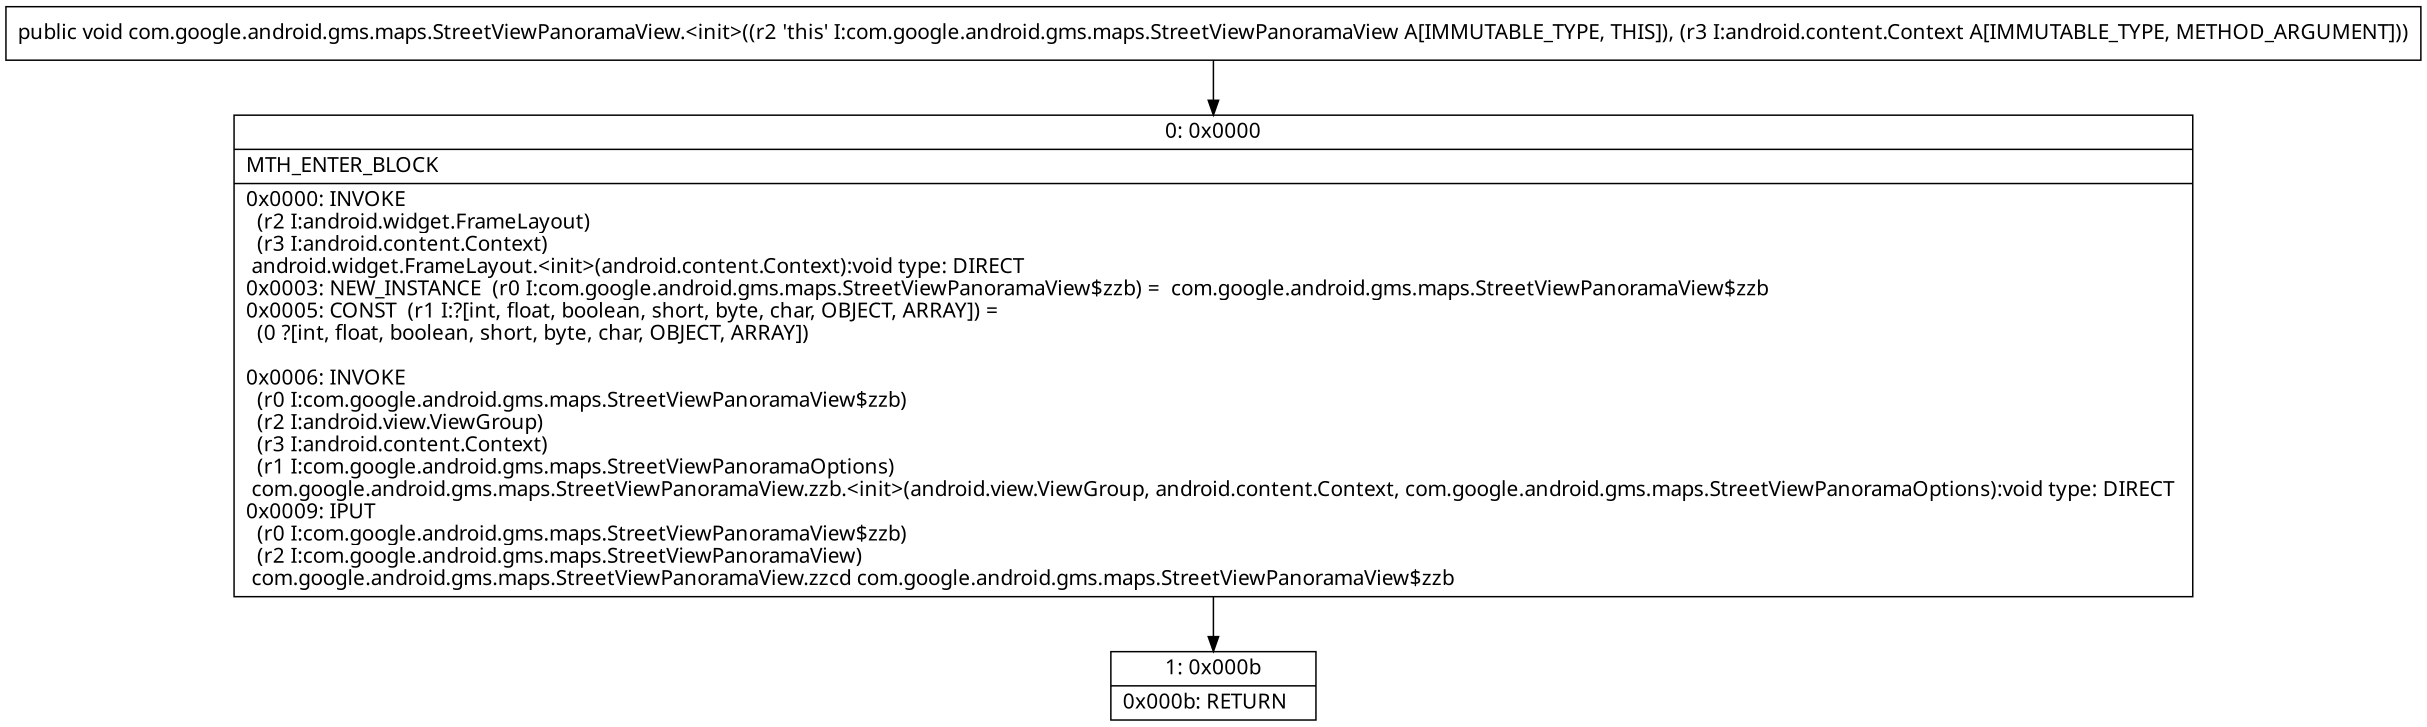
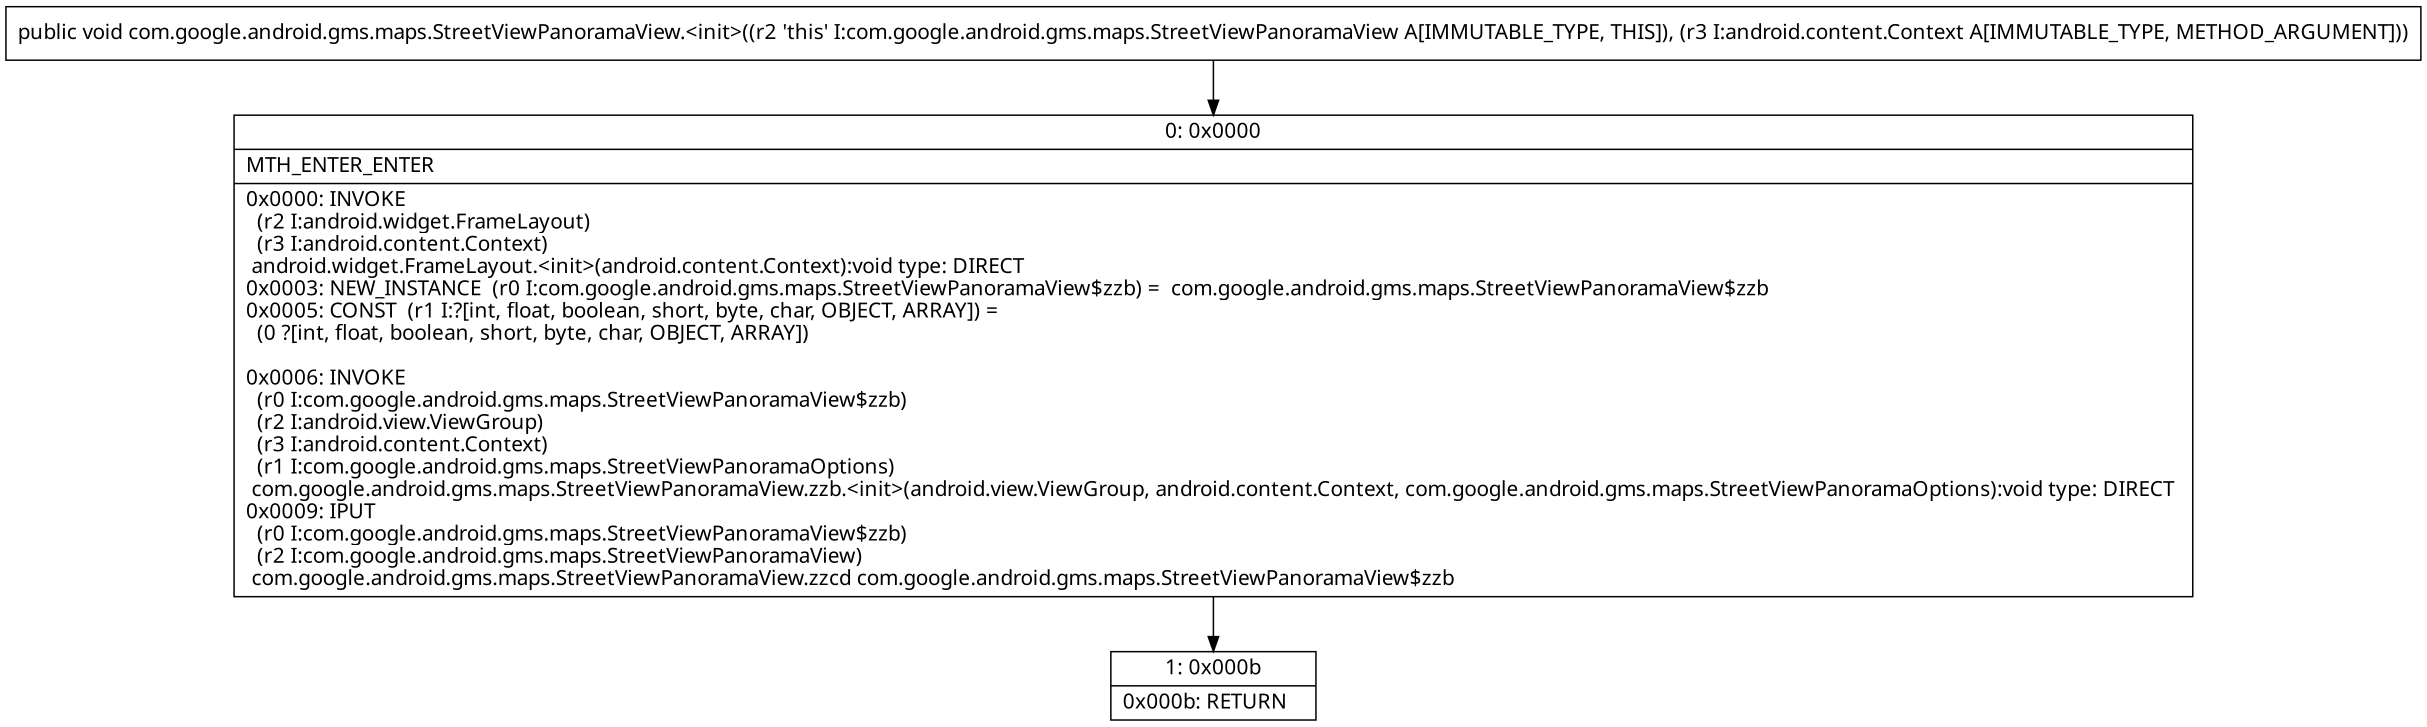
(343, 166) -> (340, 166)
